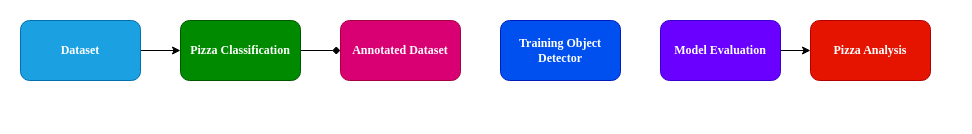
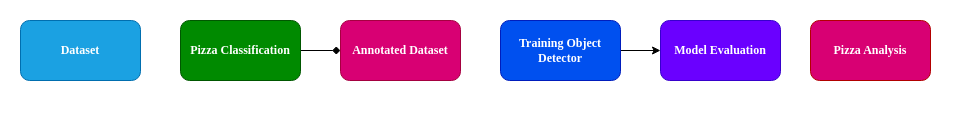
(157, 51) -> none
none -> (637, 51)
(800, 51) -> none
(871, 51) -> (871, 51)
